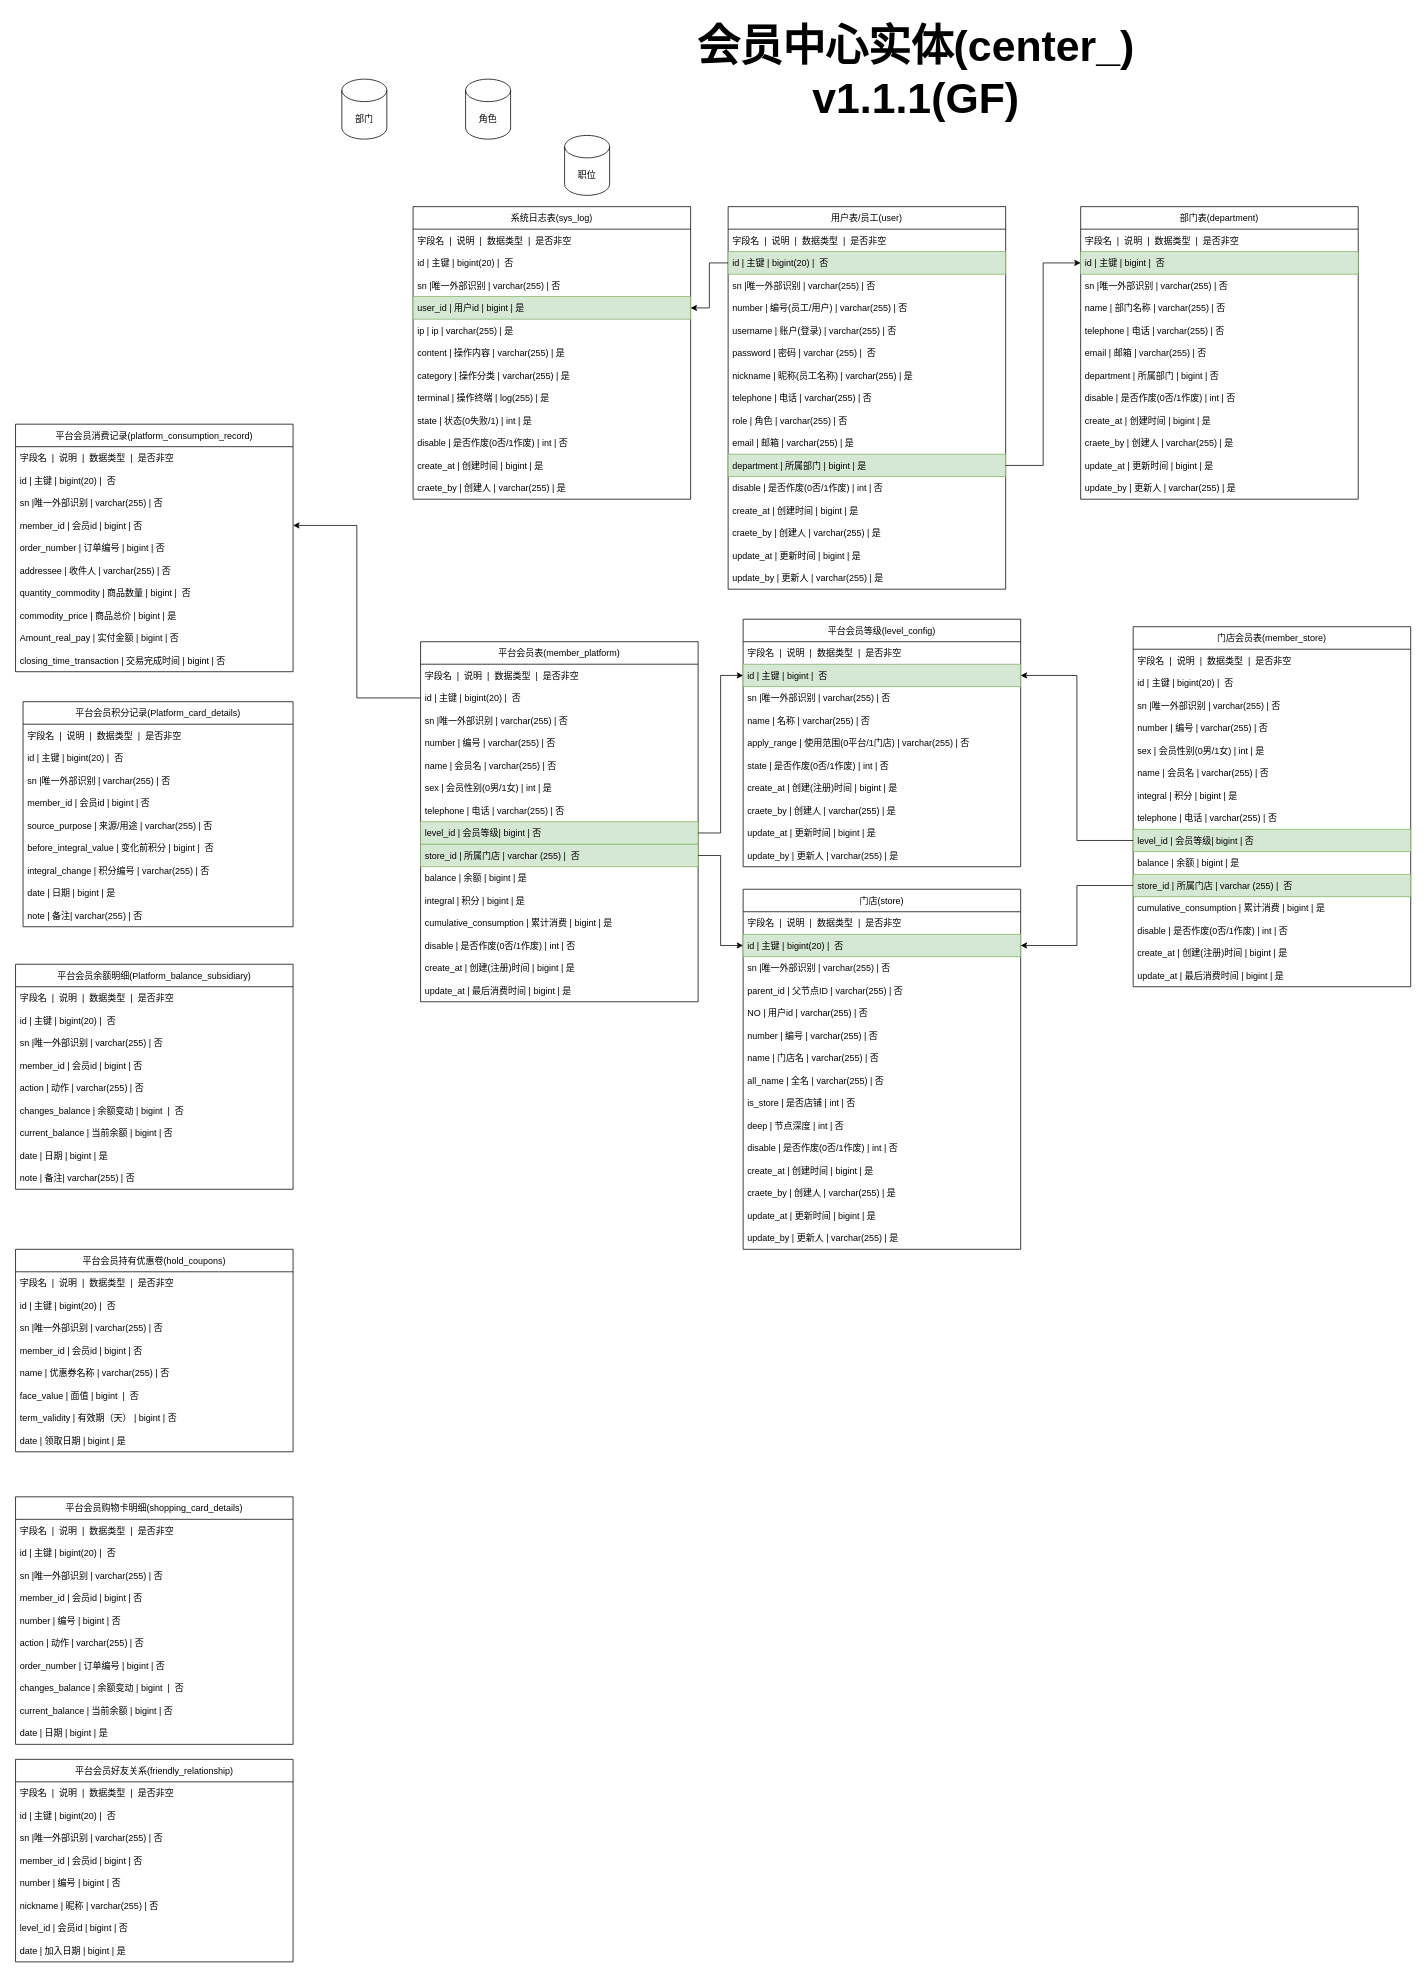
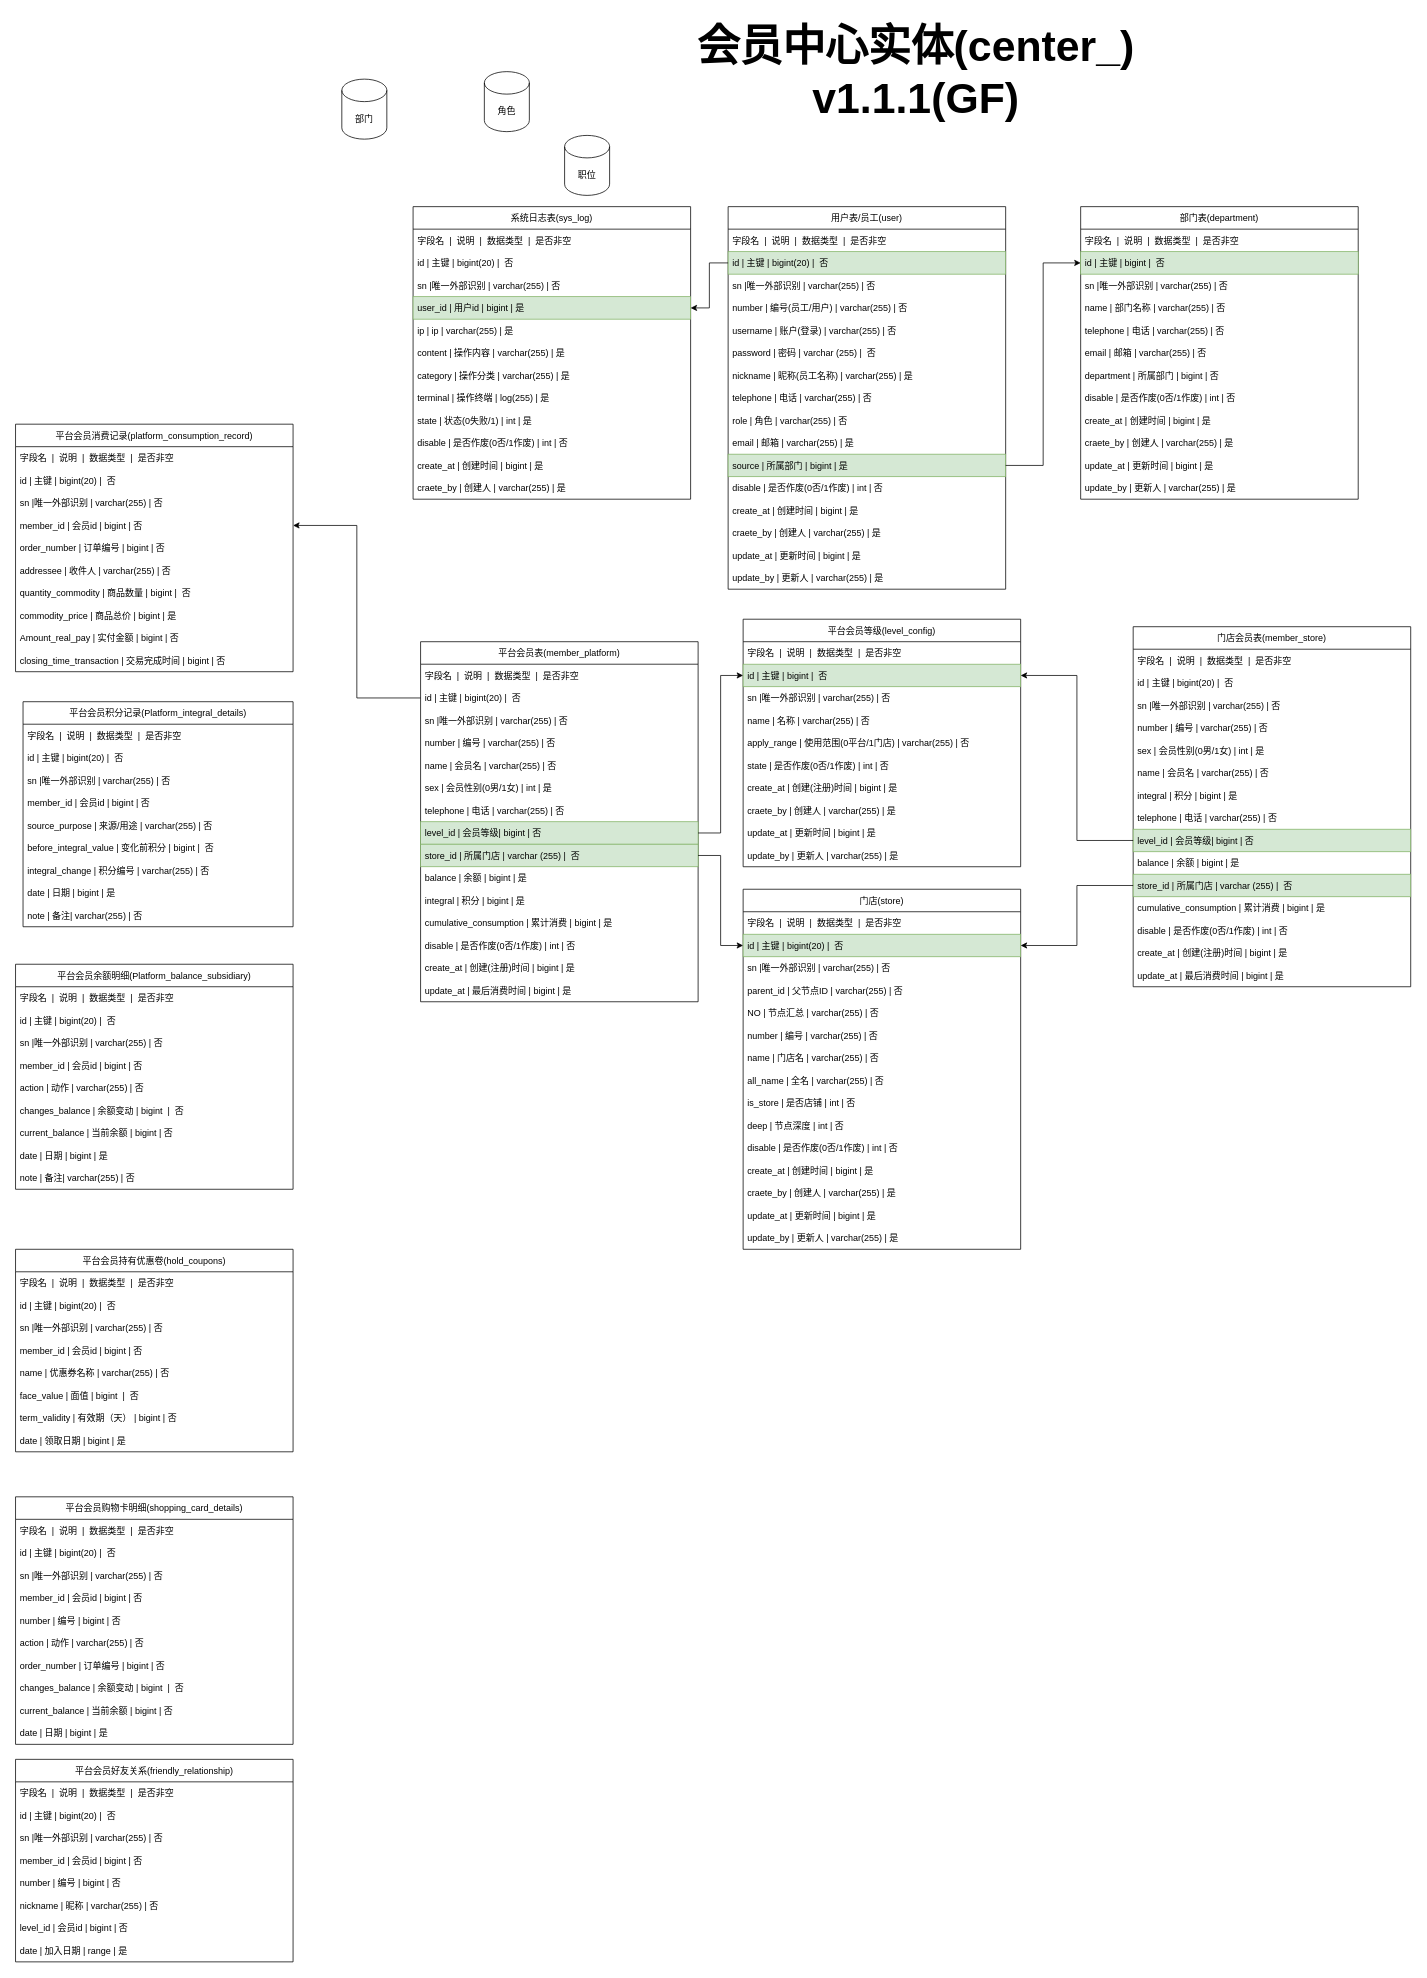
(488, 109) -> (507, 102)
(805, 466) -> (795, 466)
(158, 713) -> (158, 713)
(812, 1013) -> (817, 1013)
(77, 1951) -> (77, 1951)
